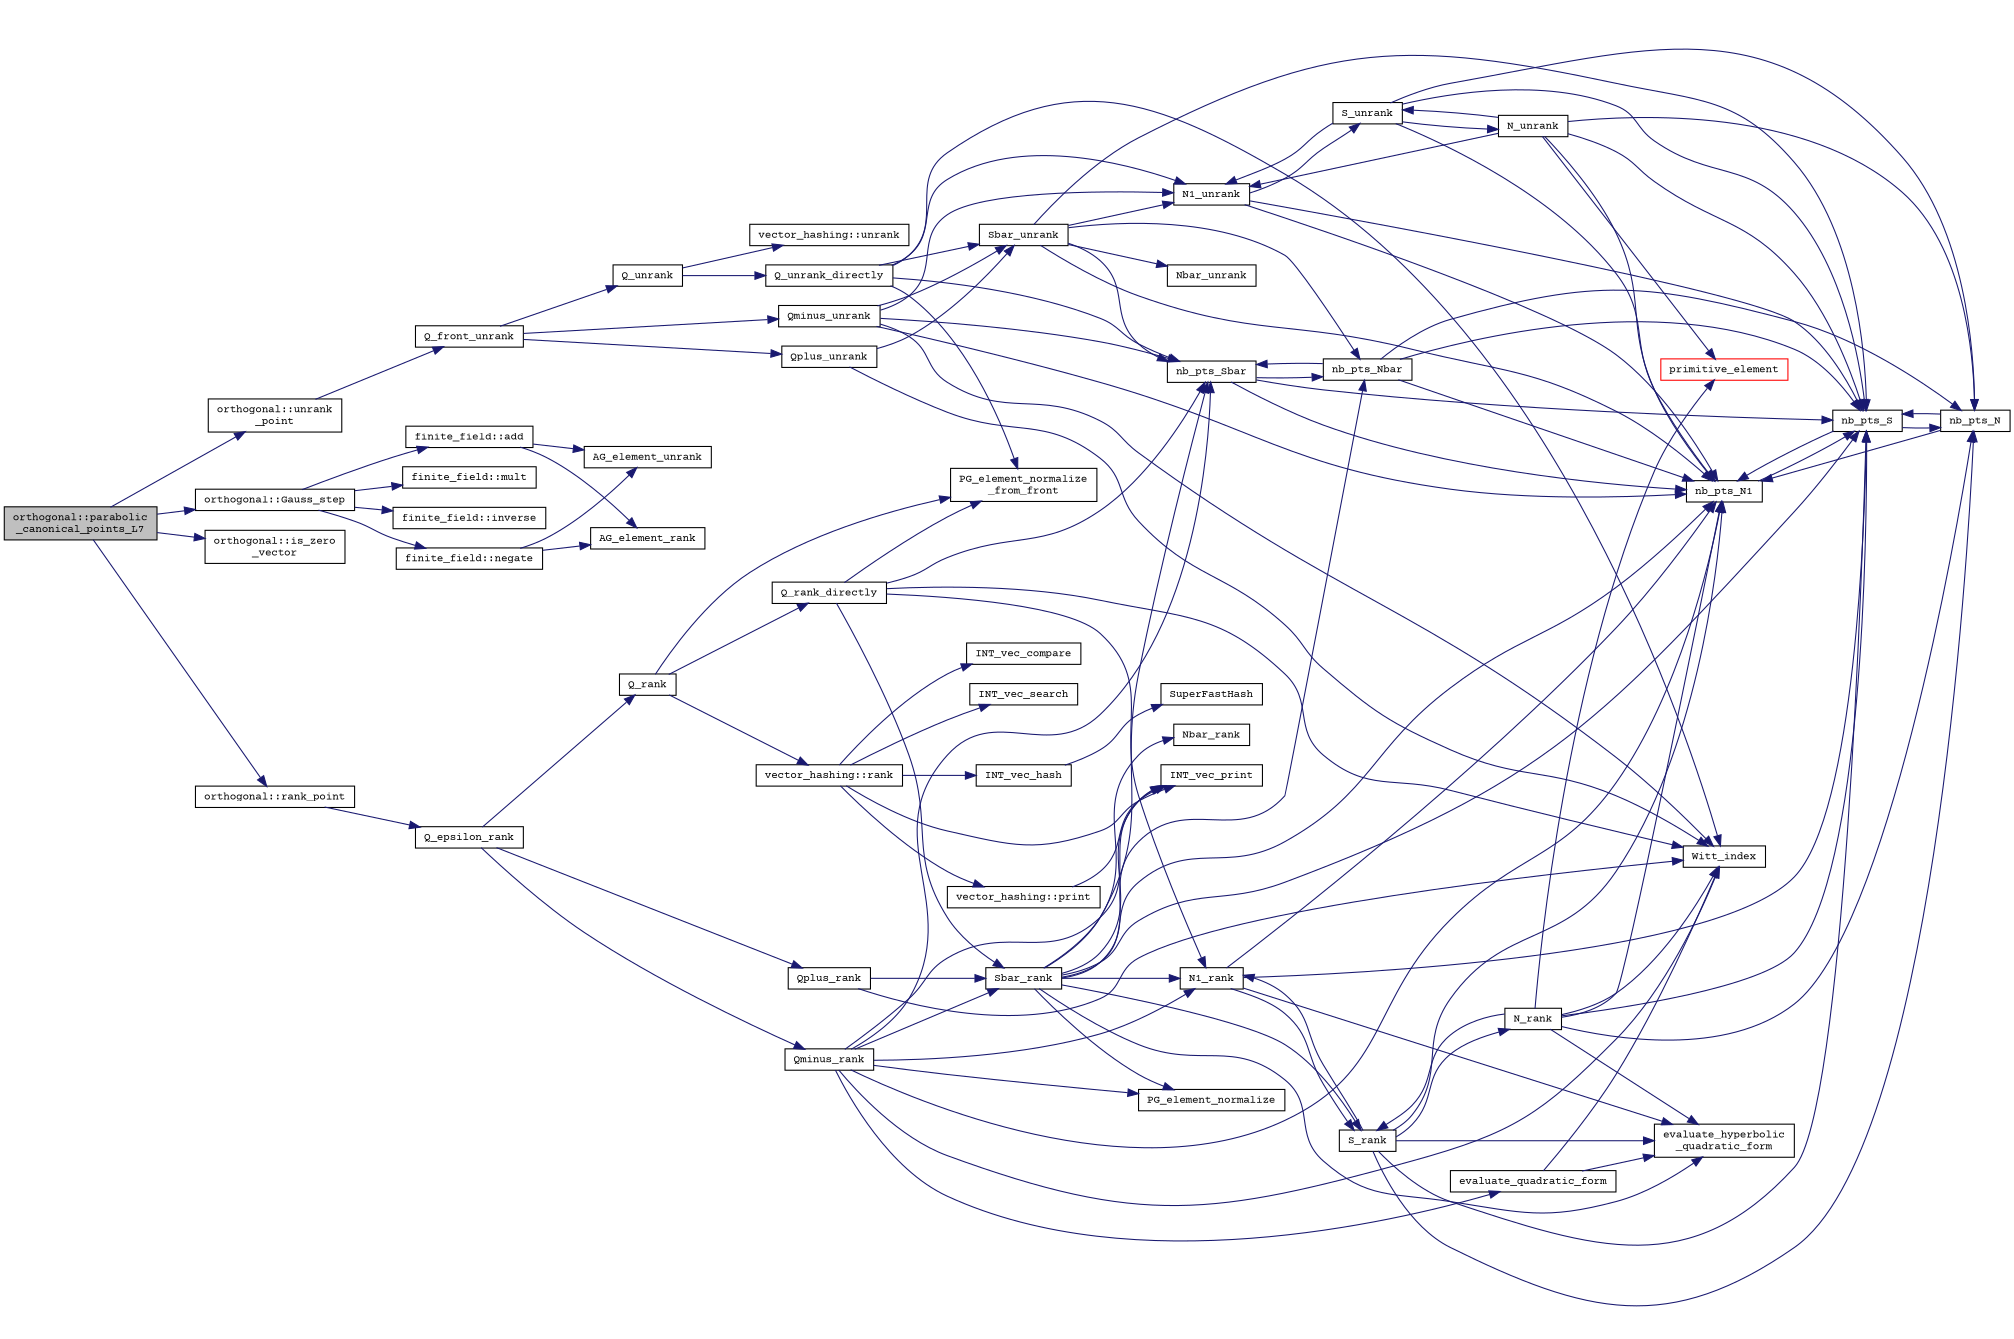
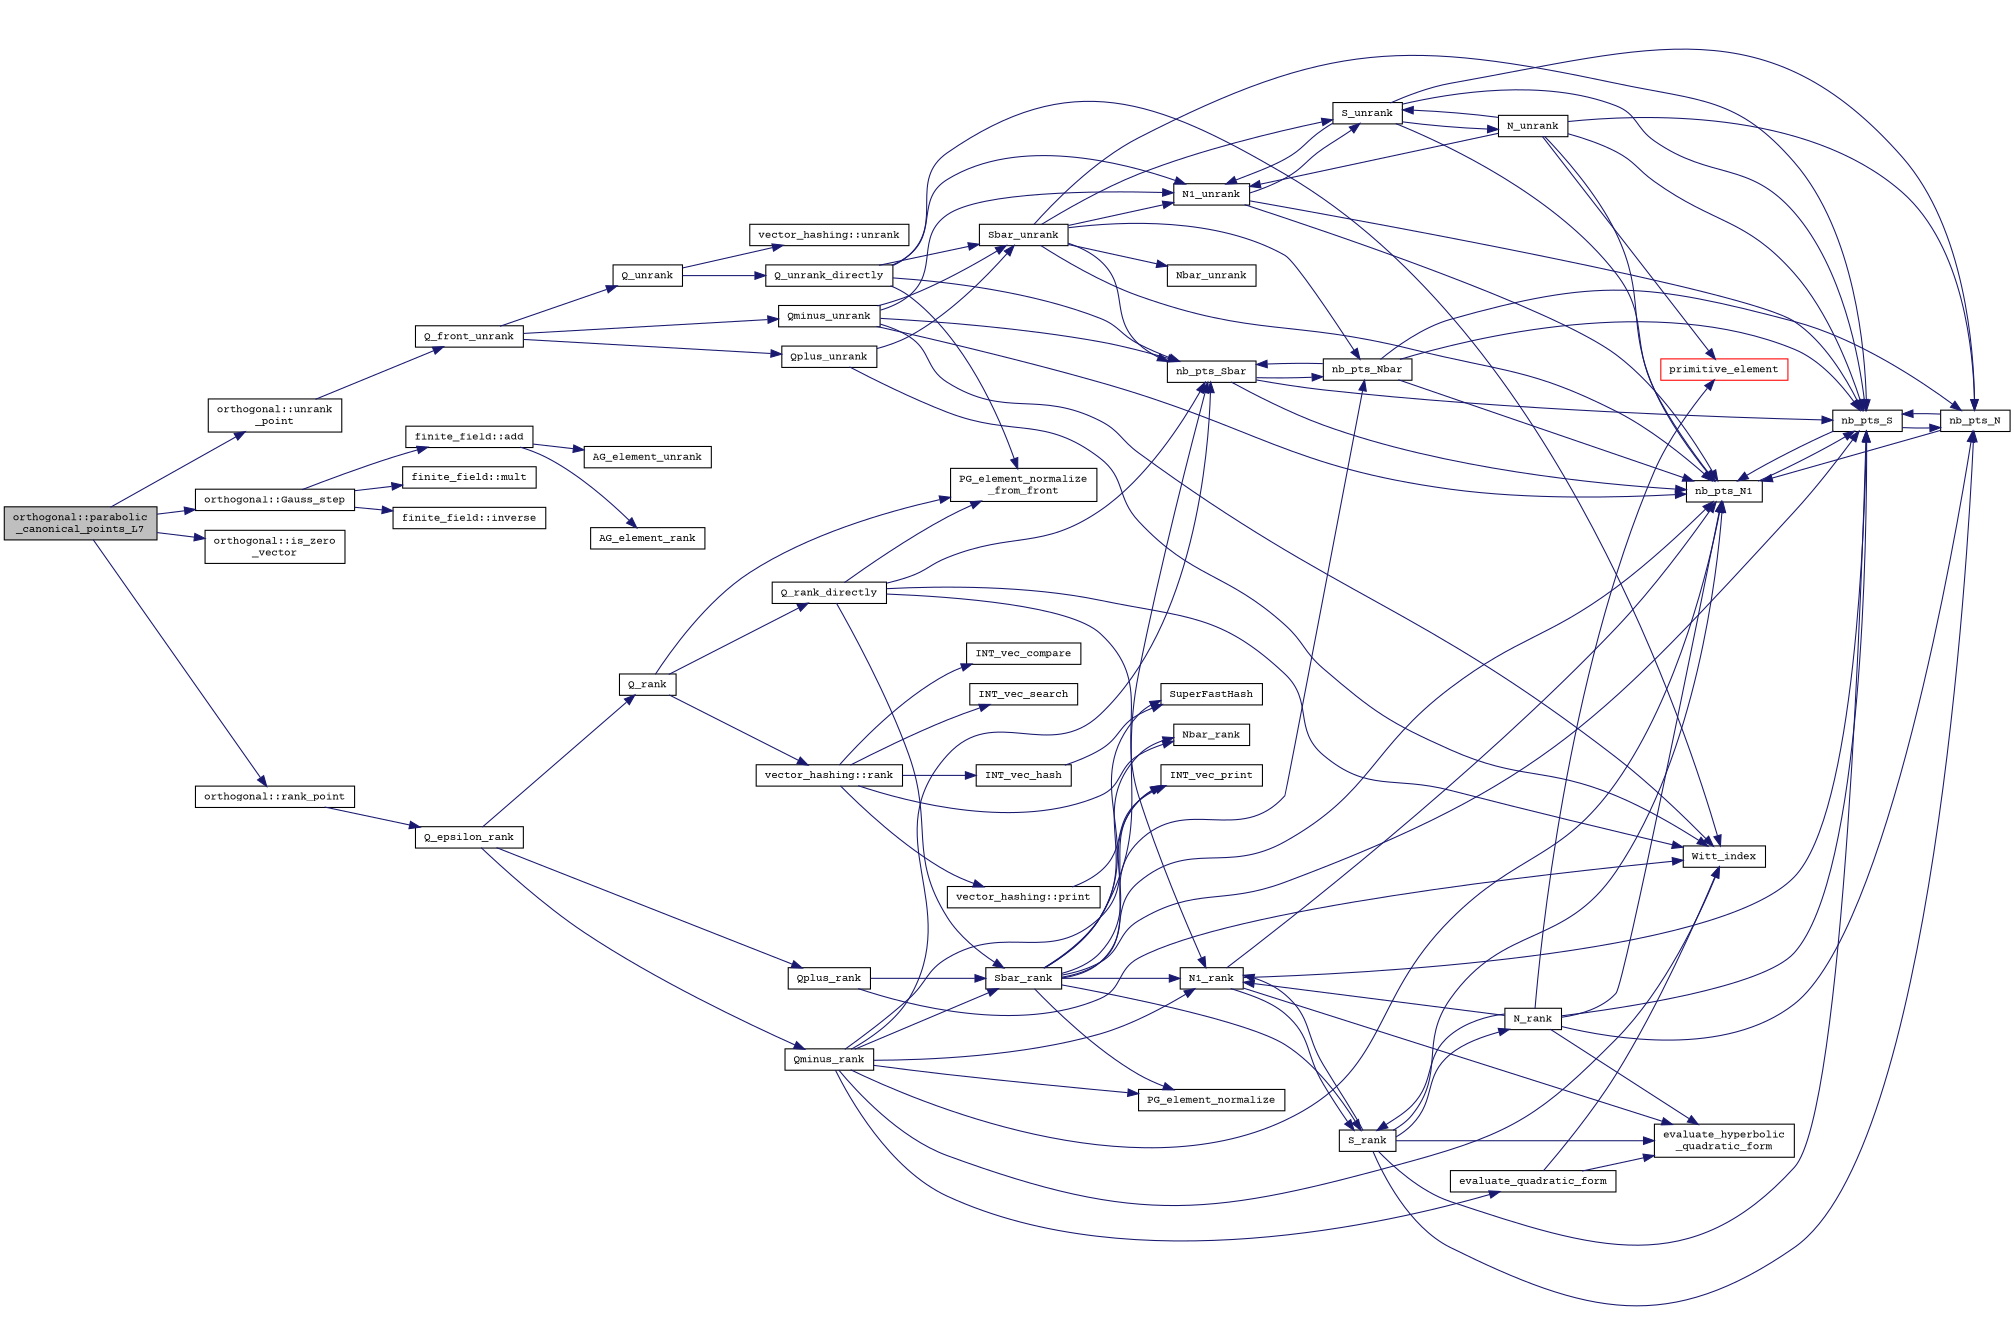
none -> (1177, 160)
(469, 559) -> none
(1007, 843) -> (1021, 812)
(1651, 962) -> (1380, 1000)
(1336, 1171) -> (1112, 776)
